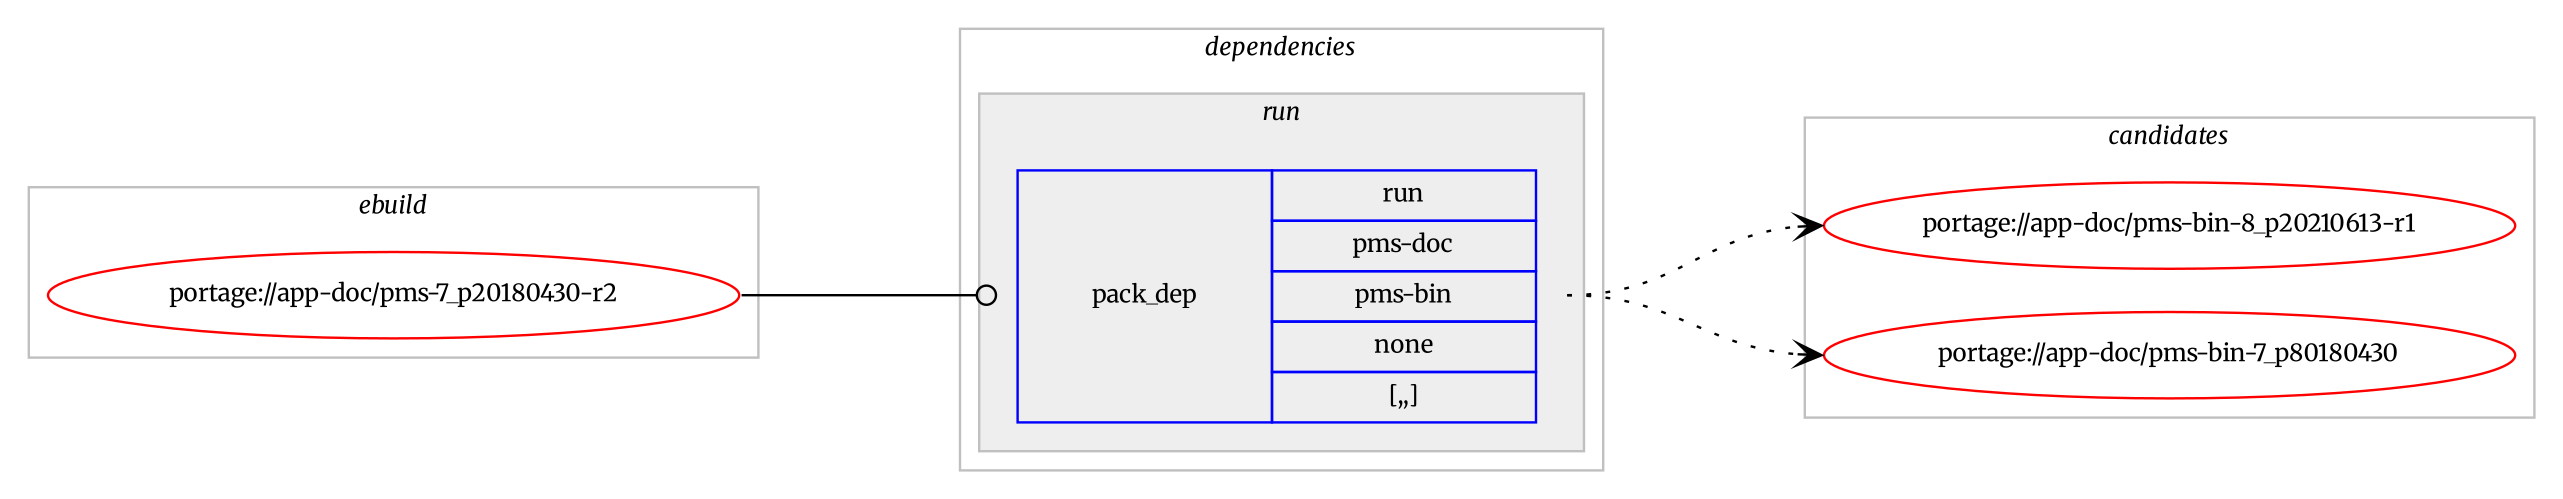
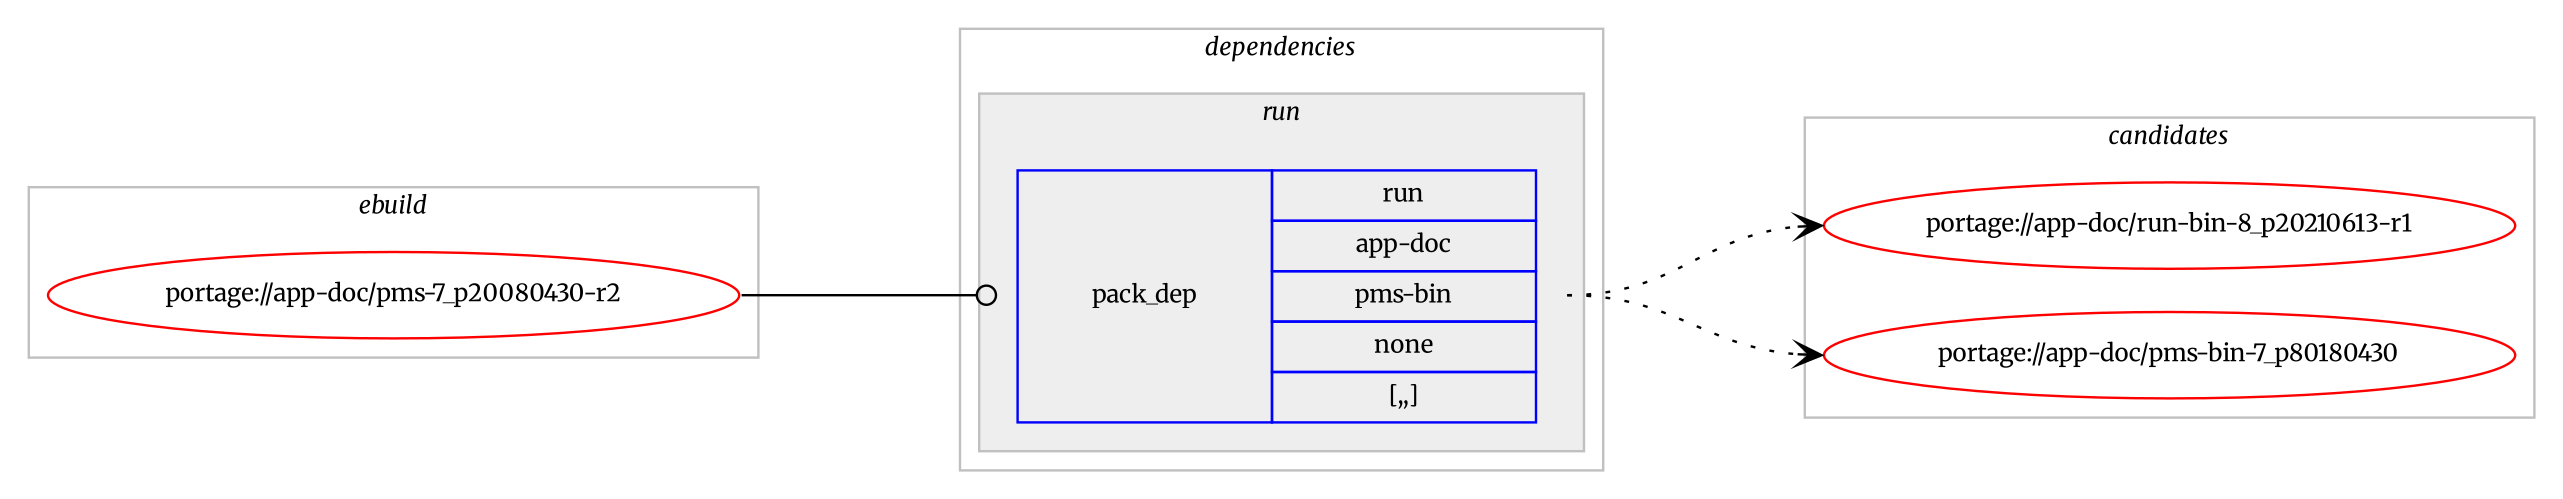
(2170, 226) -> (2170, 226)
(1404, 245) -> (1404, 245)
(394, 295) -> (394, 295)
